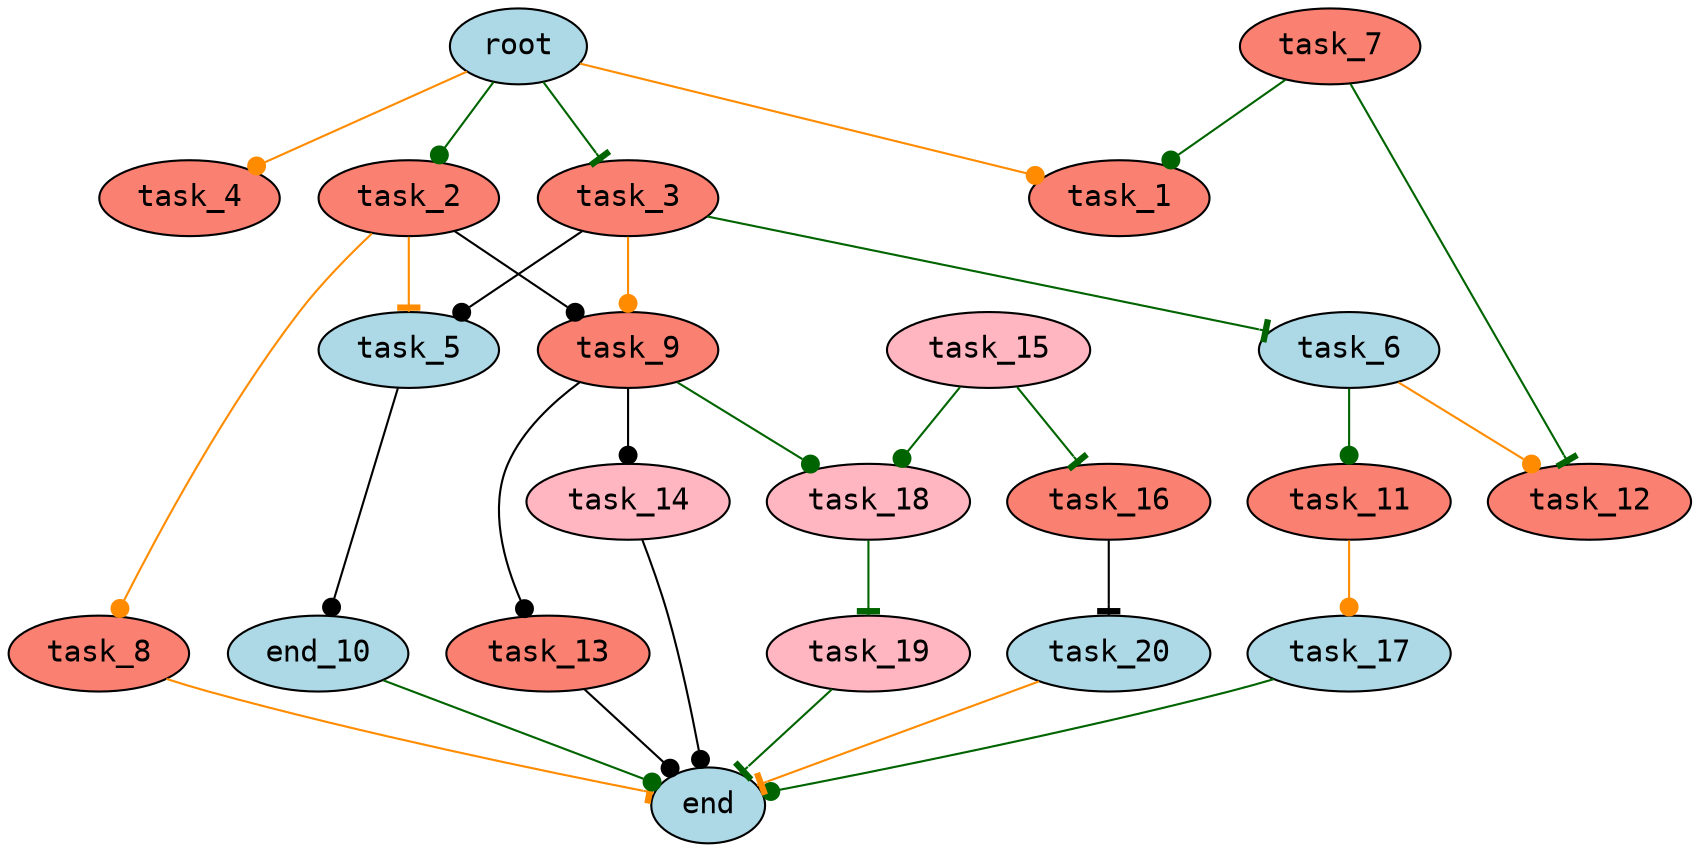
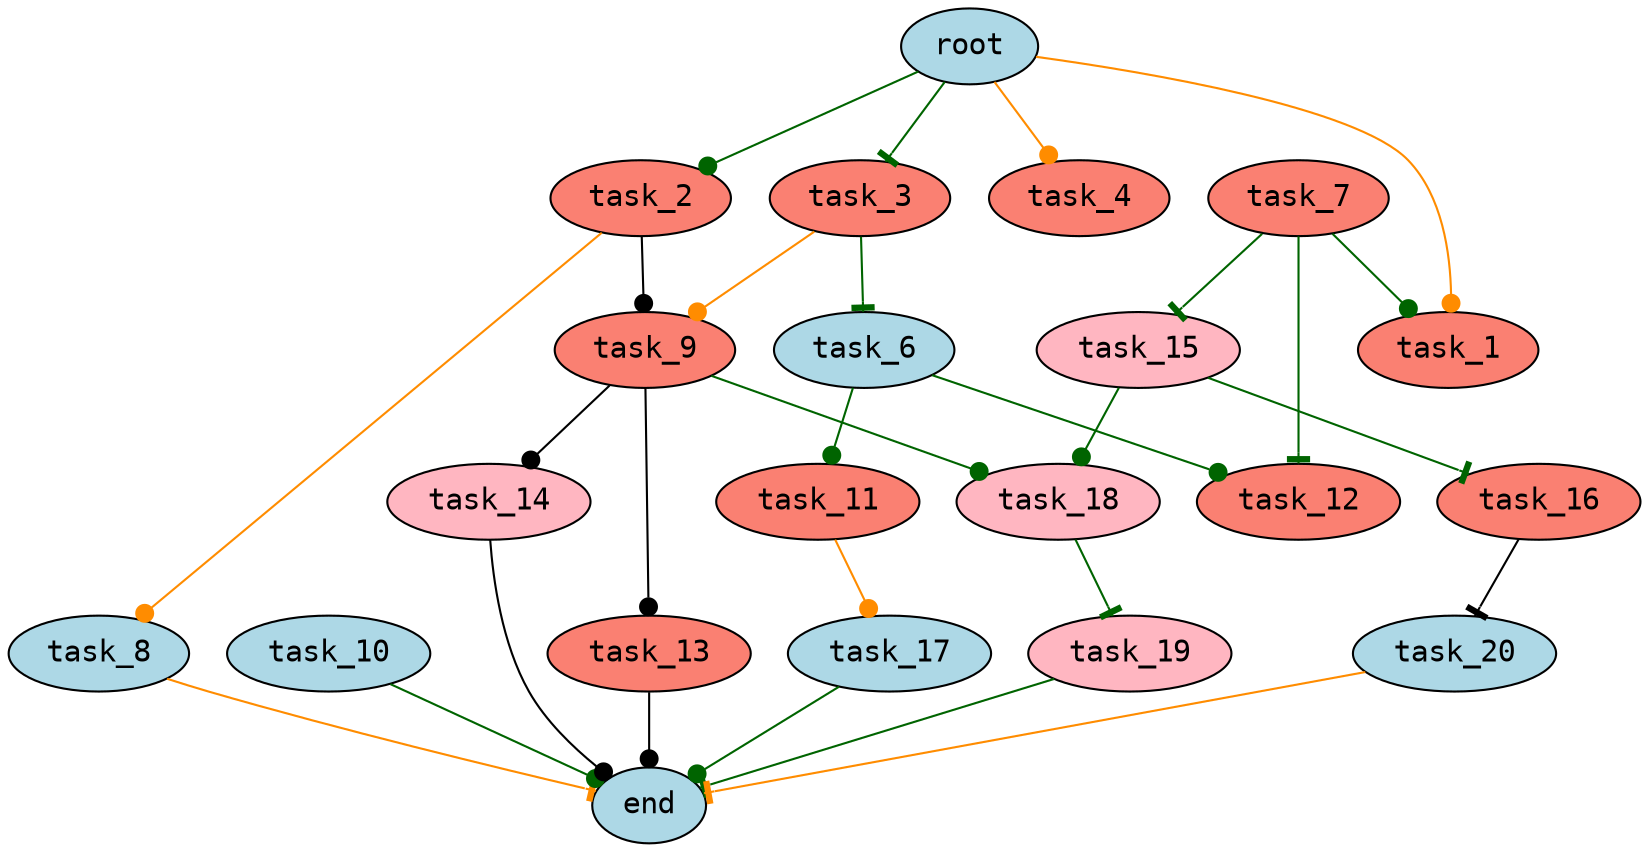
none -> (1222, 270)
(409, 350) -> none
(1461, 421) -> (1071, 422)
(99, 654) -> (99, 654)
(318, 654) -> (329, 654)
